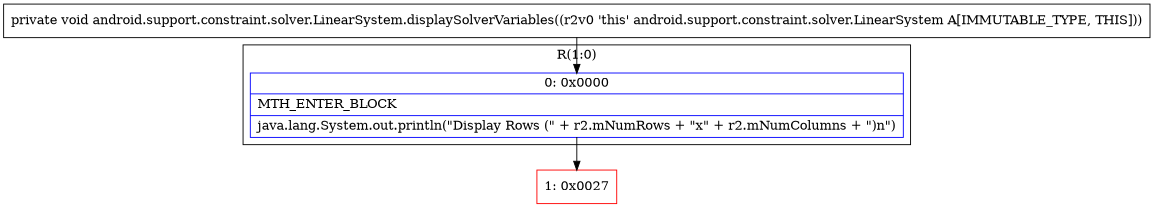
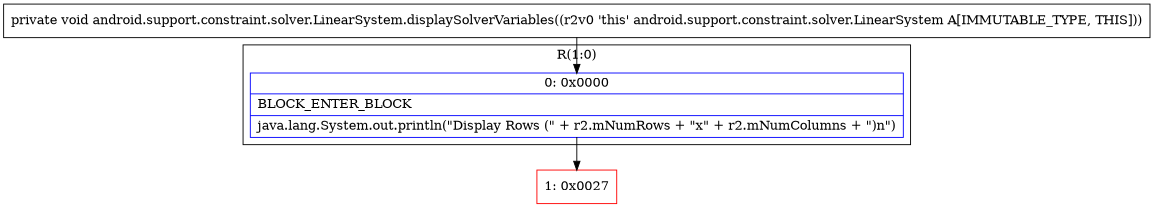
(327, 104) -> (335, 104)
